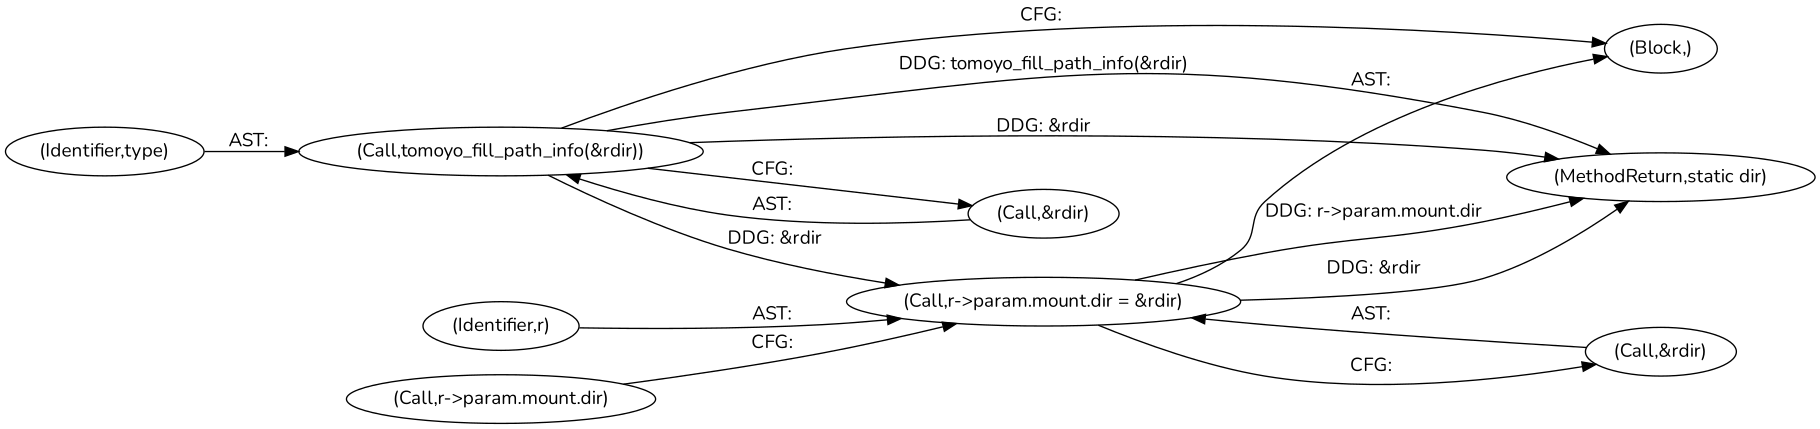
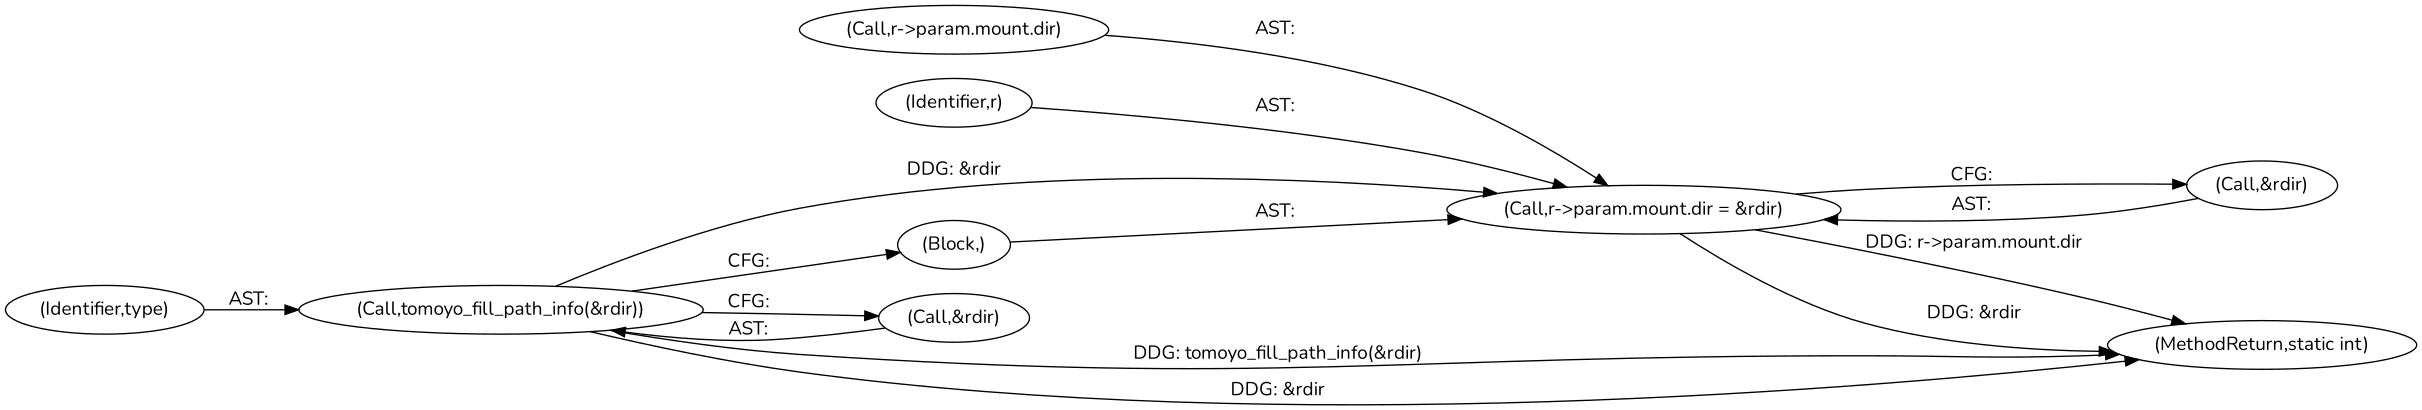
(1373, 131) -> (1229, 231)
(1661, 177) -> (2262, 345)
(775, 343) -> (1278, 29)
